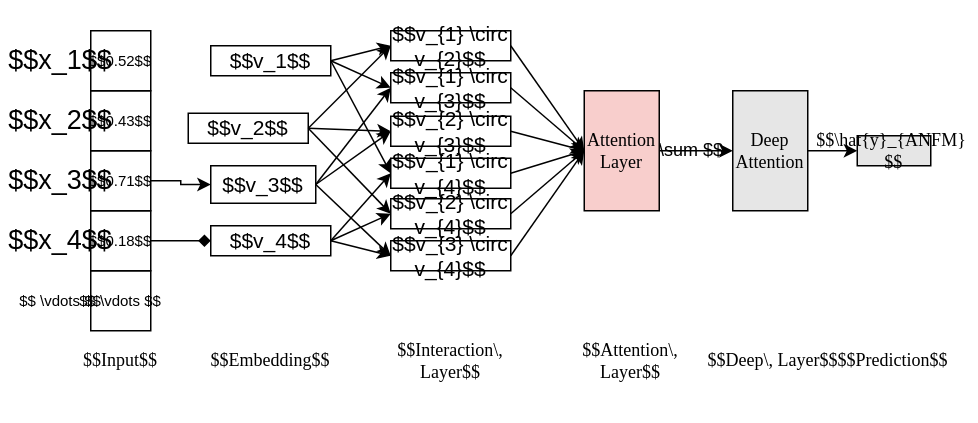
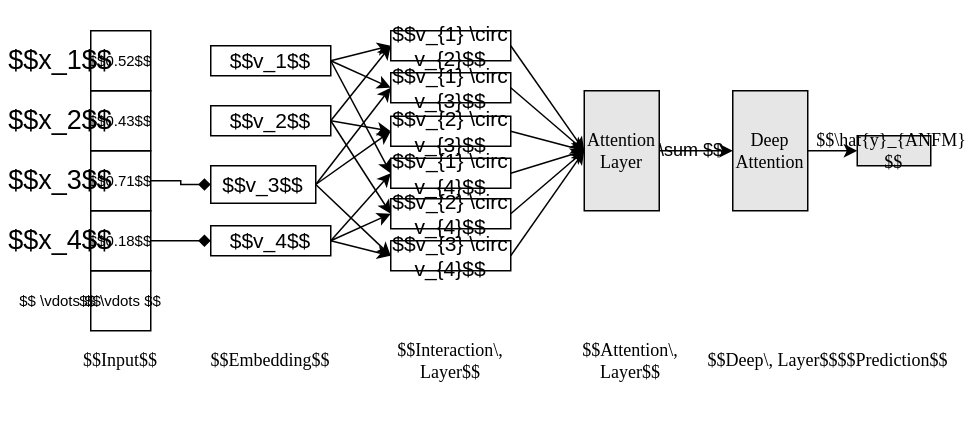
(248, 128) -> (271, 121)
(622, 151) -> (622, 151)
(199, 185) -> (198, 185)
